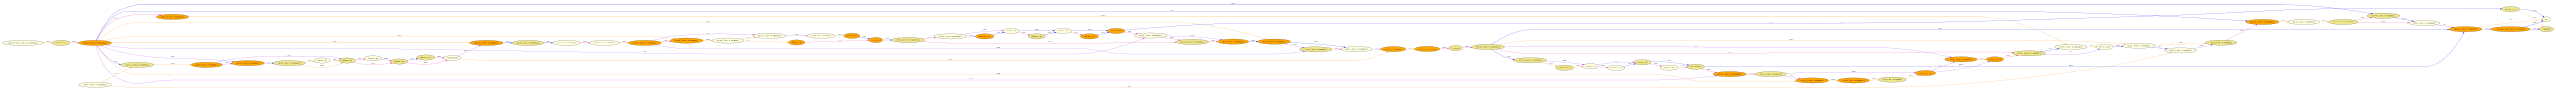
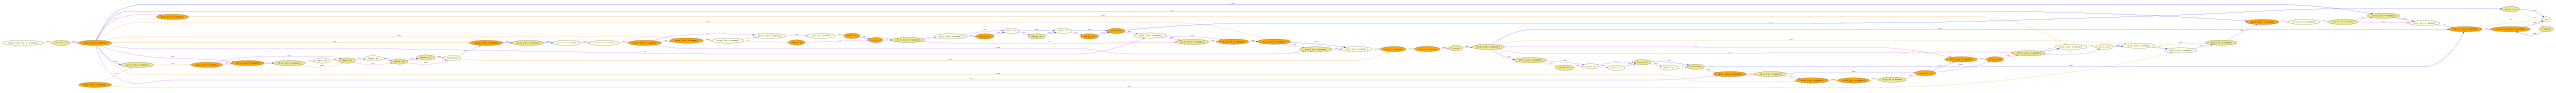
(2534, 29) -> (2530, 35)
(95, 85) -> (95, 85)
